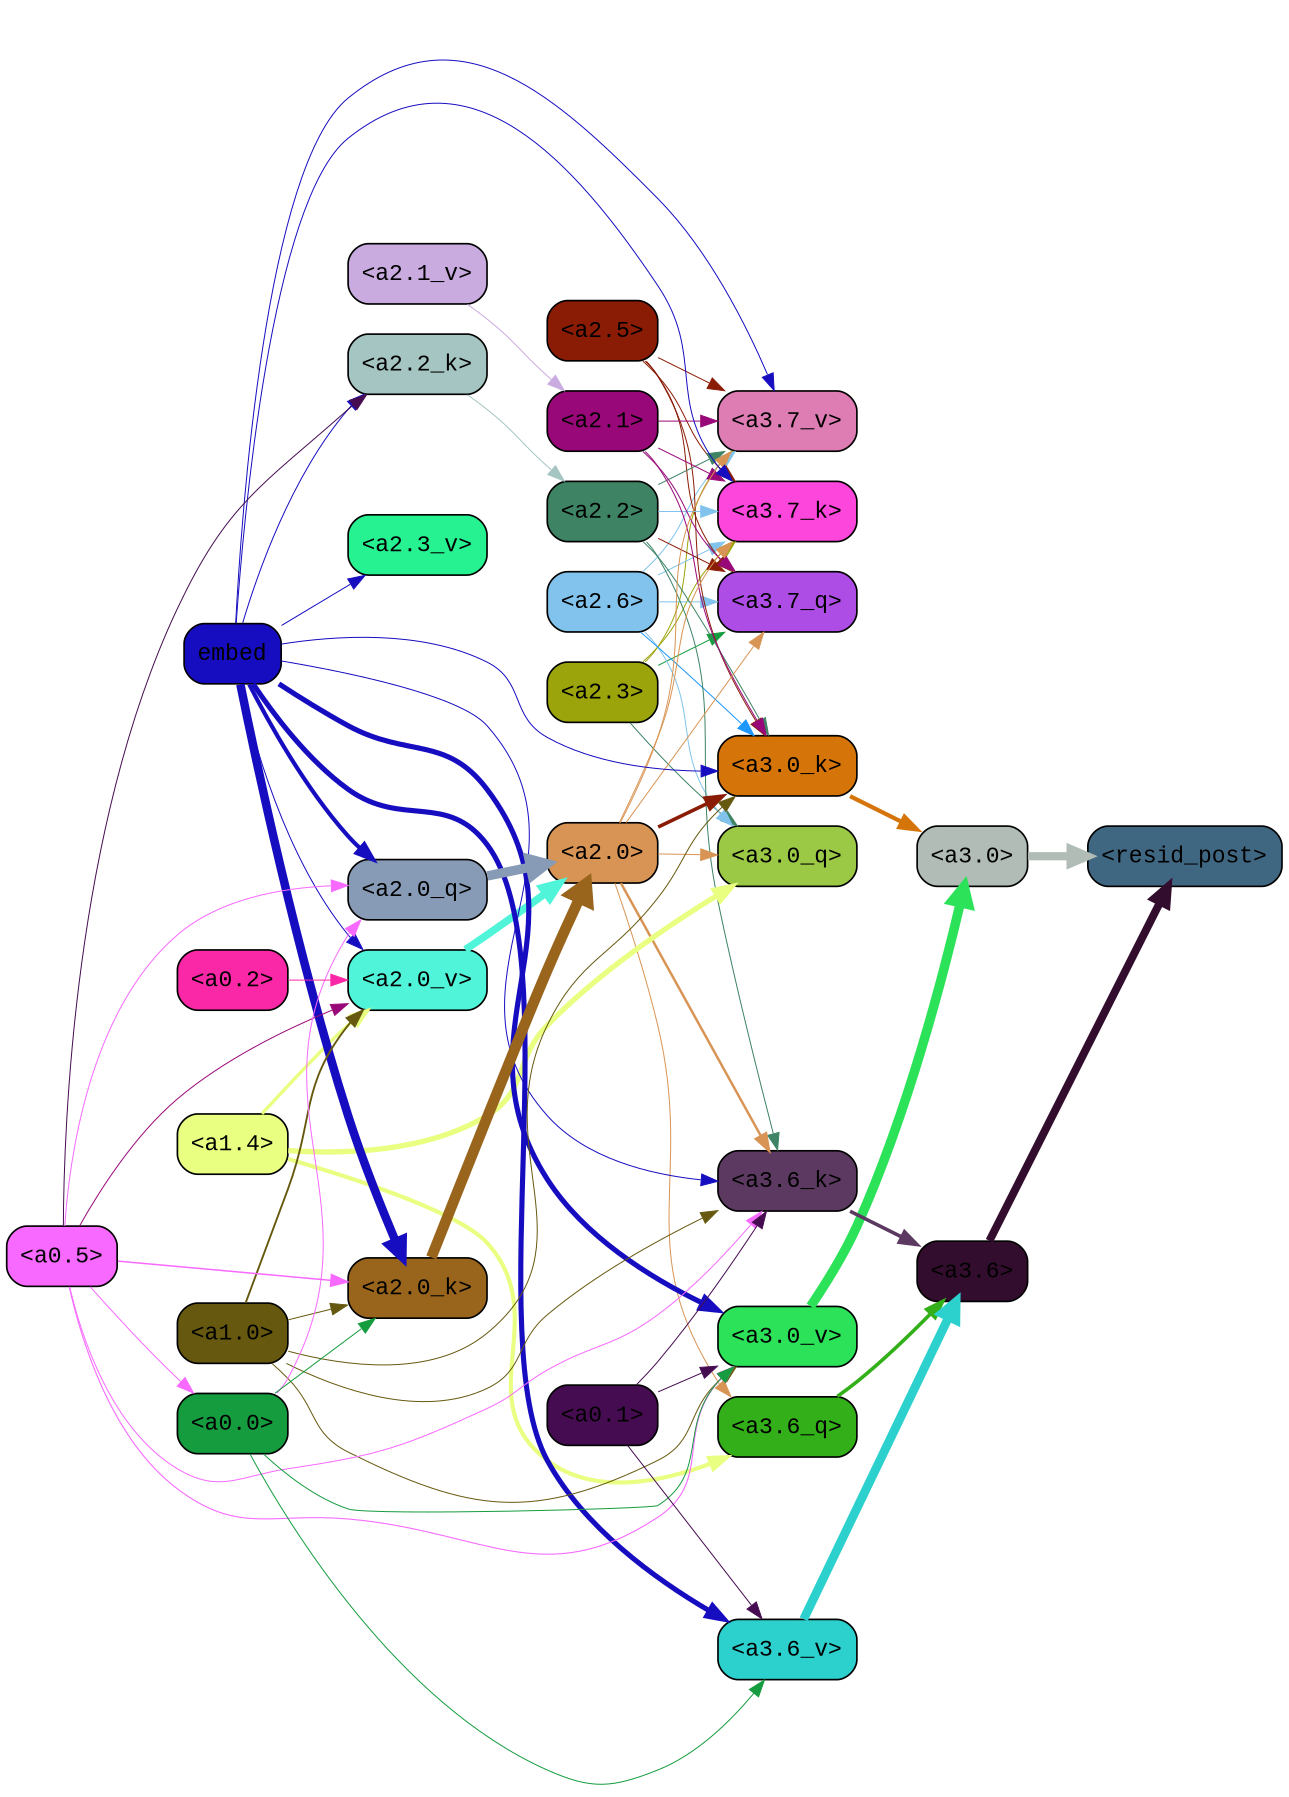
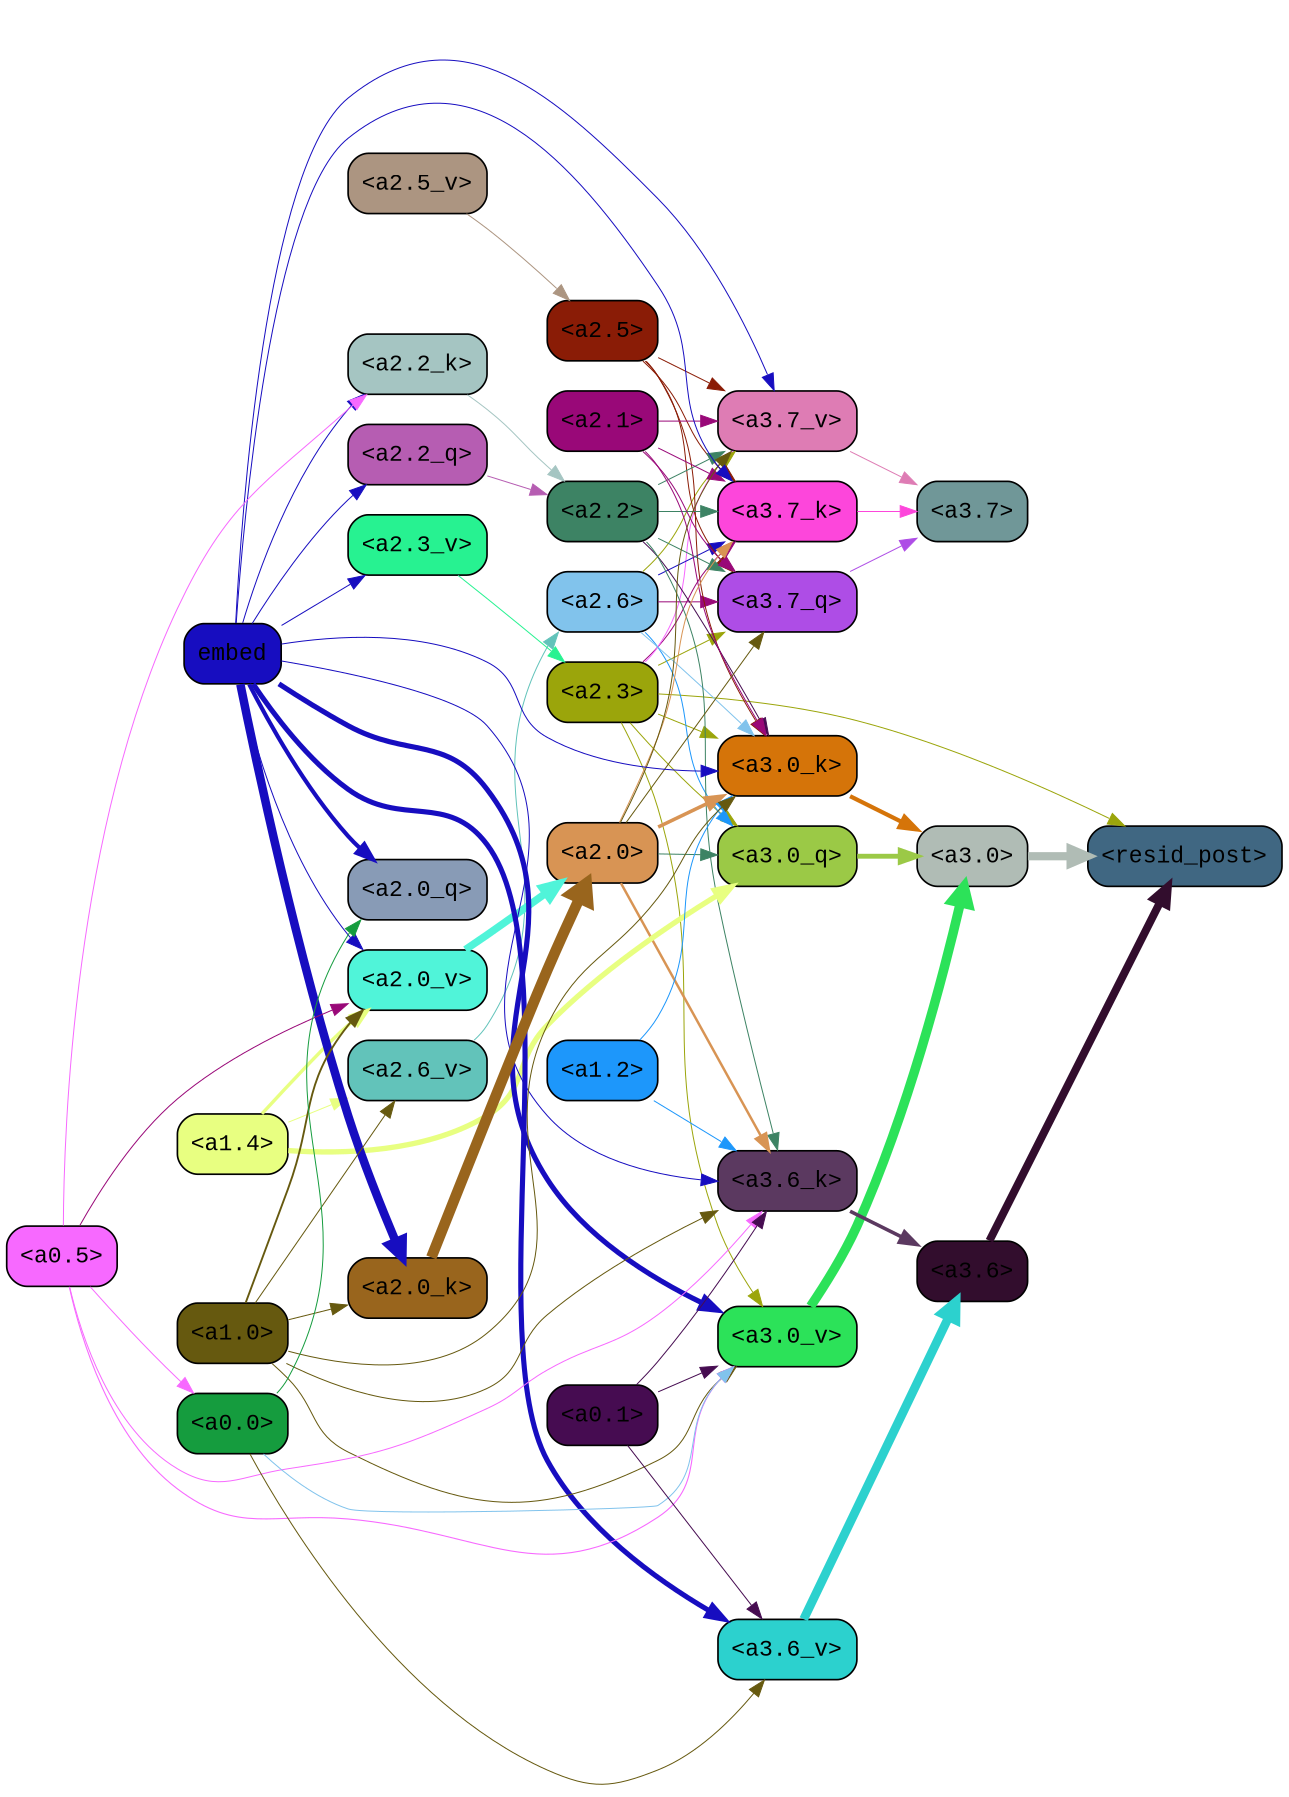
none -> (418, 183)
(418, 274) -> none
none -> (418, 455)
(670, 511) -> (670, 511)
none -> (972, 511)
(684, 518) -> (684, 518)
(684, 551) -> (684, 551)
(684, 562) -> (684, 562)
(686, 564) -> (686, 564)
(679, 602) -> (679, 602)
(684, 608) -> (684, 608)
none -> (505, 613)
(706, 628) -> (706, 628)
(675, 644) -> (675, 644)
(684, 653) -> (684, 653)
(689, 675) -> (689, 675)
none -> (674, 721)
(685, 722) -> (684, 712)
none -> (891, 730)
(677, 752) -> (677, 752)
(118, 778) -> (118, 778)
(687, 783) -> (687, 783)
(683, 815) -> (683, 815)
(673, 854) -> (679, 854)
none -> (879, 856)
(511, 871) -> none
(233, 980) -> none
(128, 995) -> none
none -> (684, 1024)
none -> (418, 1070)
none -> (602, 1070)
(319, 1187) -> (316, 1164)
(224, 1271) -> none
(333, 1350) -> none
(787, 1427) -> none
(553, 1510) -> (553, 1510)
(462, 1717) -> (462, 1717)
